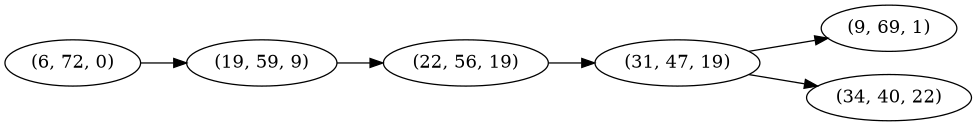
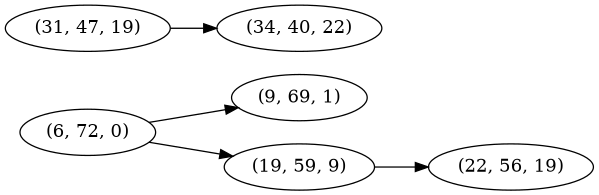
(782, 46) -> (187, 116)
(565, 63) -> none
